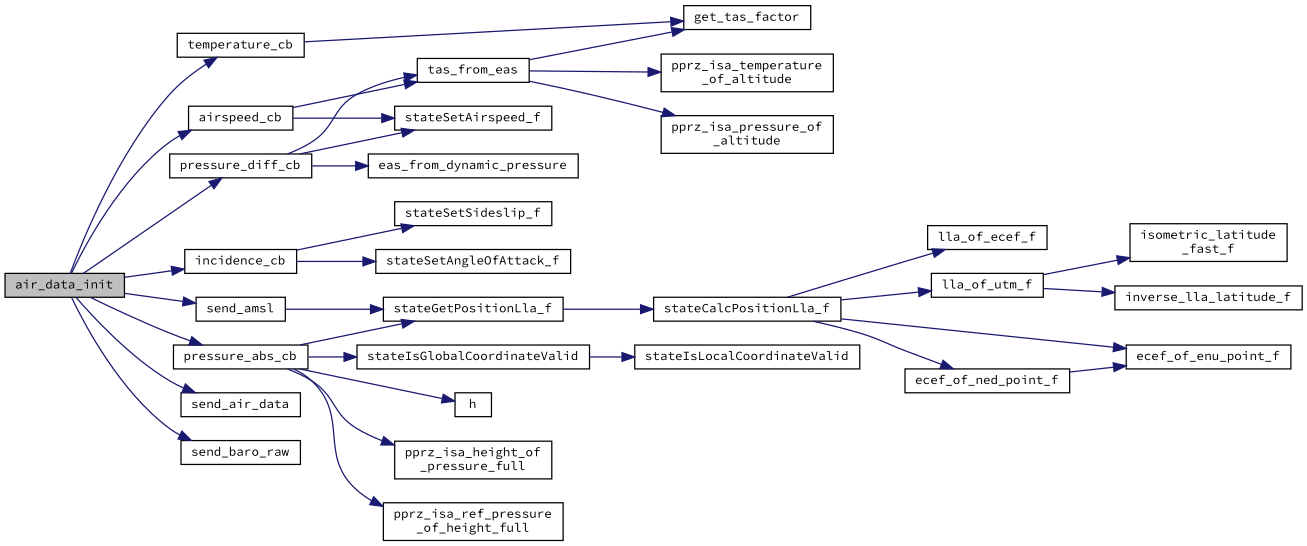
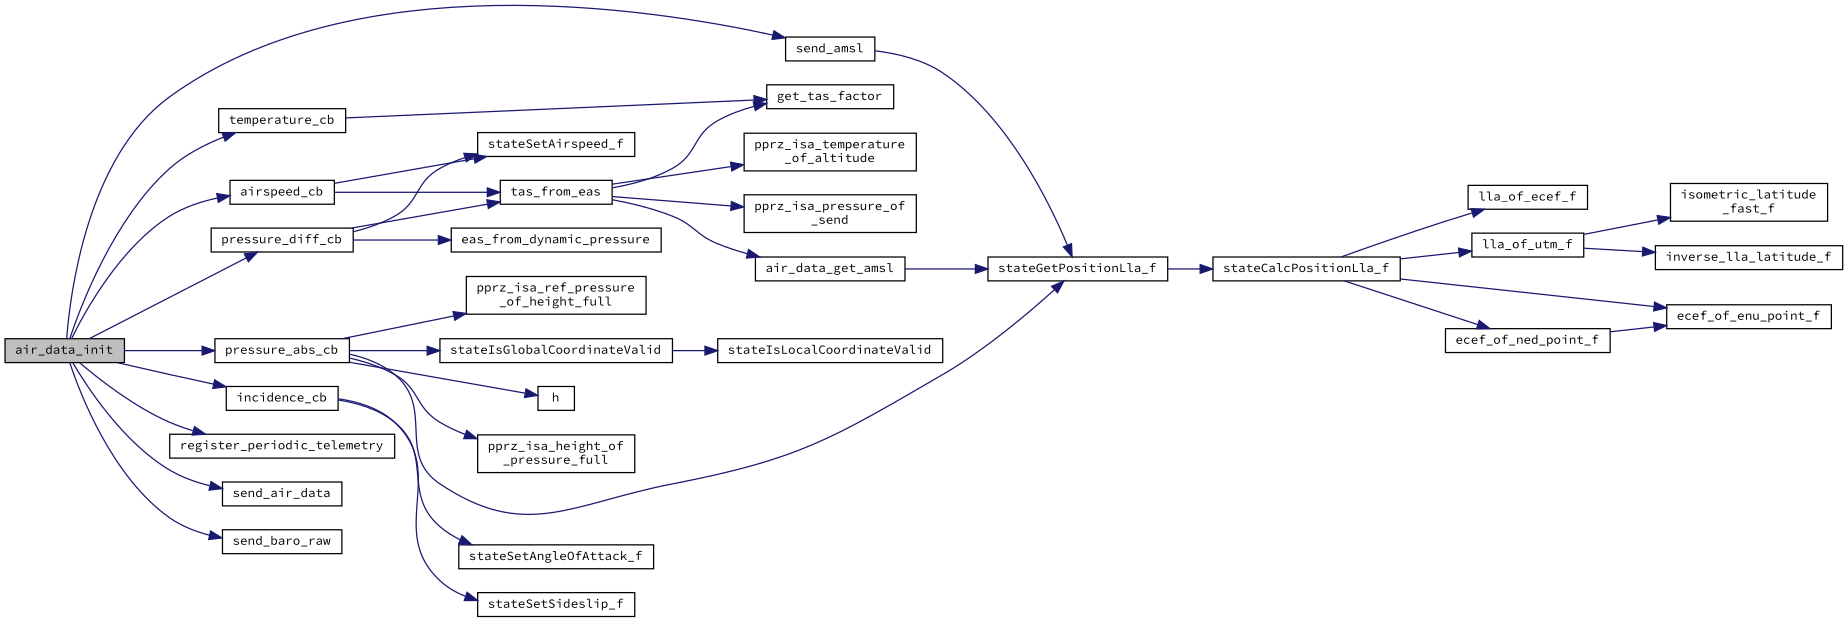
(747, 134) -> (830, 214)
none -> (830, 269)
none -> (282, 446)
